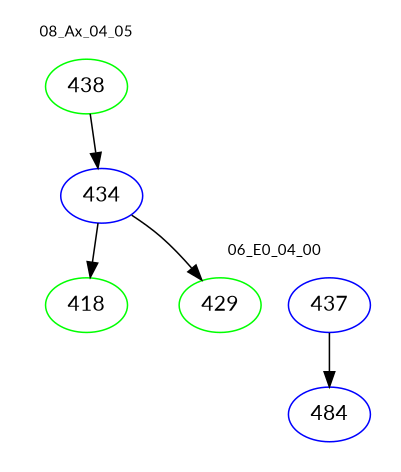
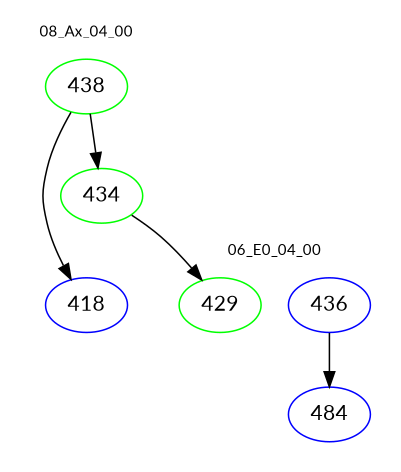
(87, 33) -> (87, 33)
(102, 196) -> (102, 196)
(95, 243) -> (43, 188)
(87, 305) -> (87, 305)
(329, 305) -> (329, 305)
